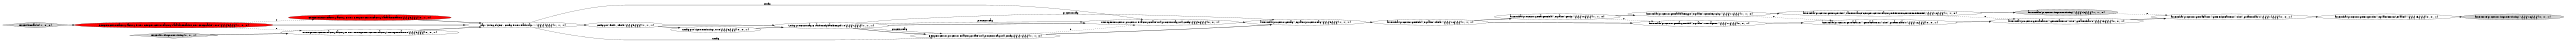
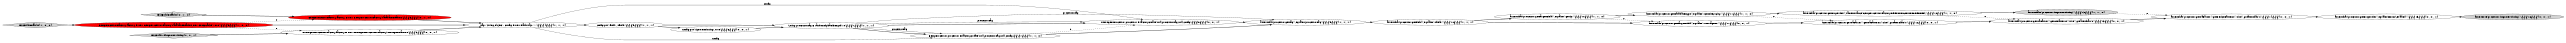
none -> (174, 15)
